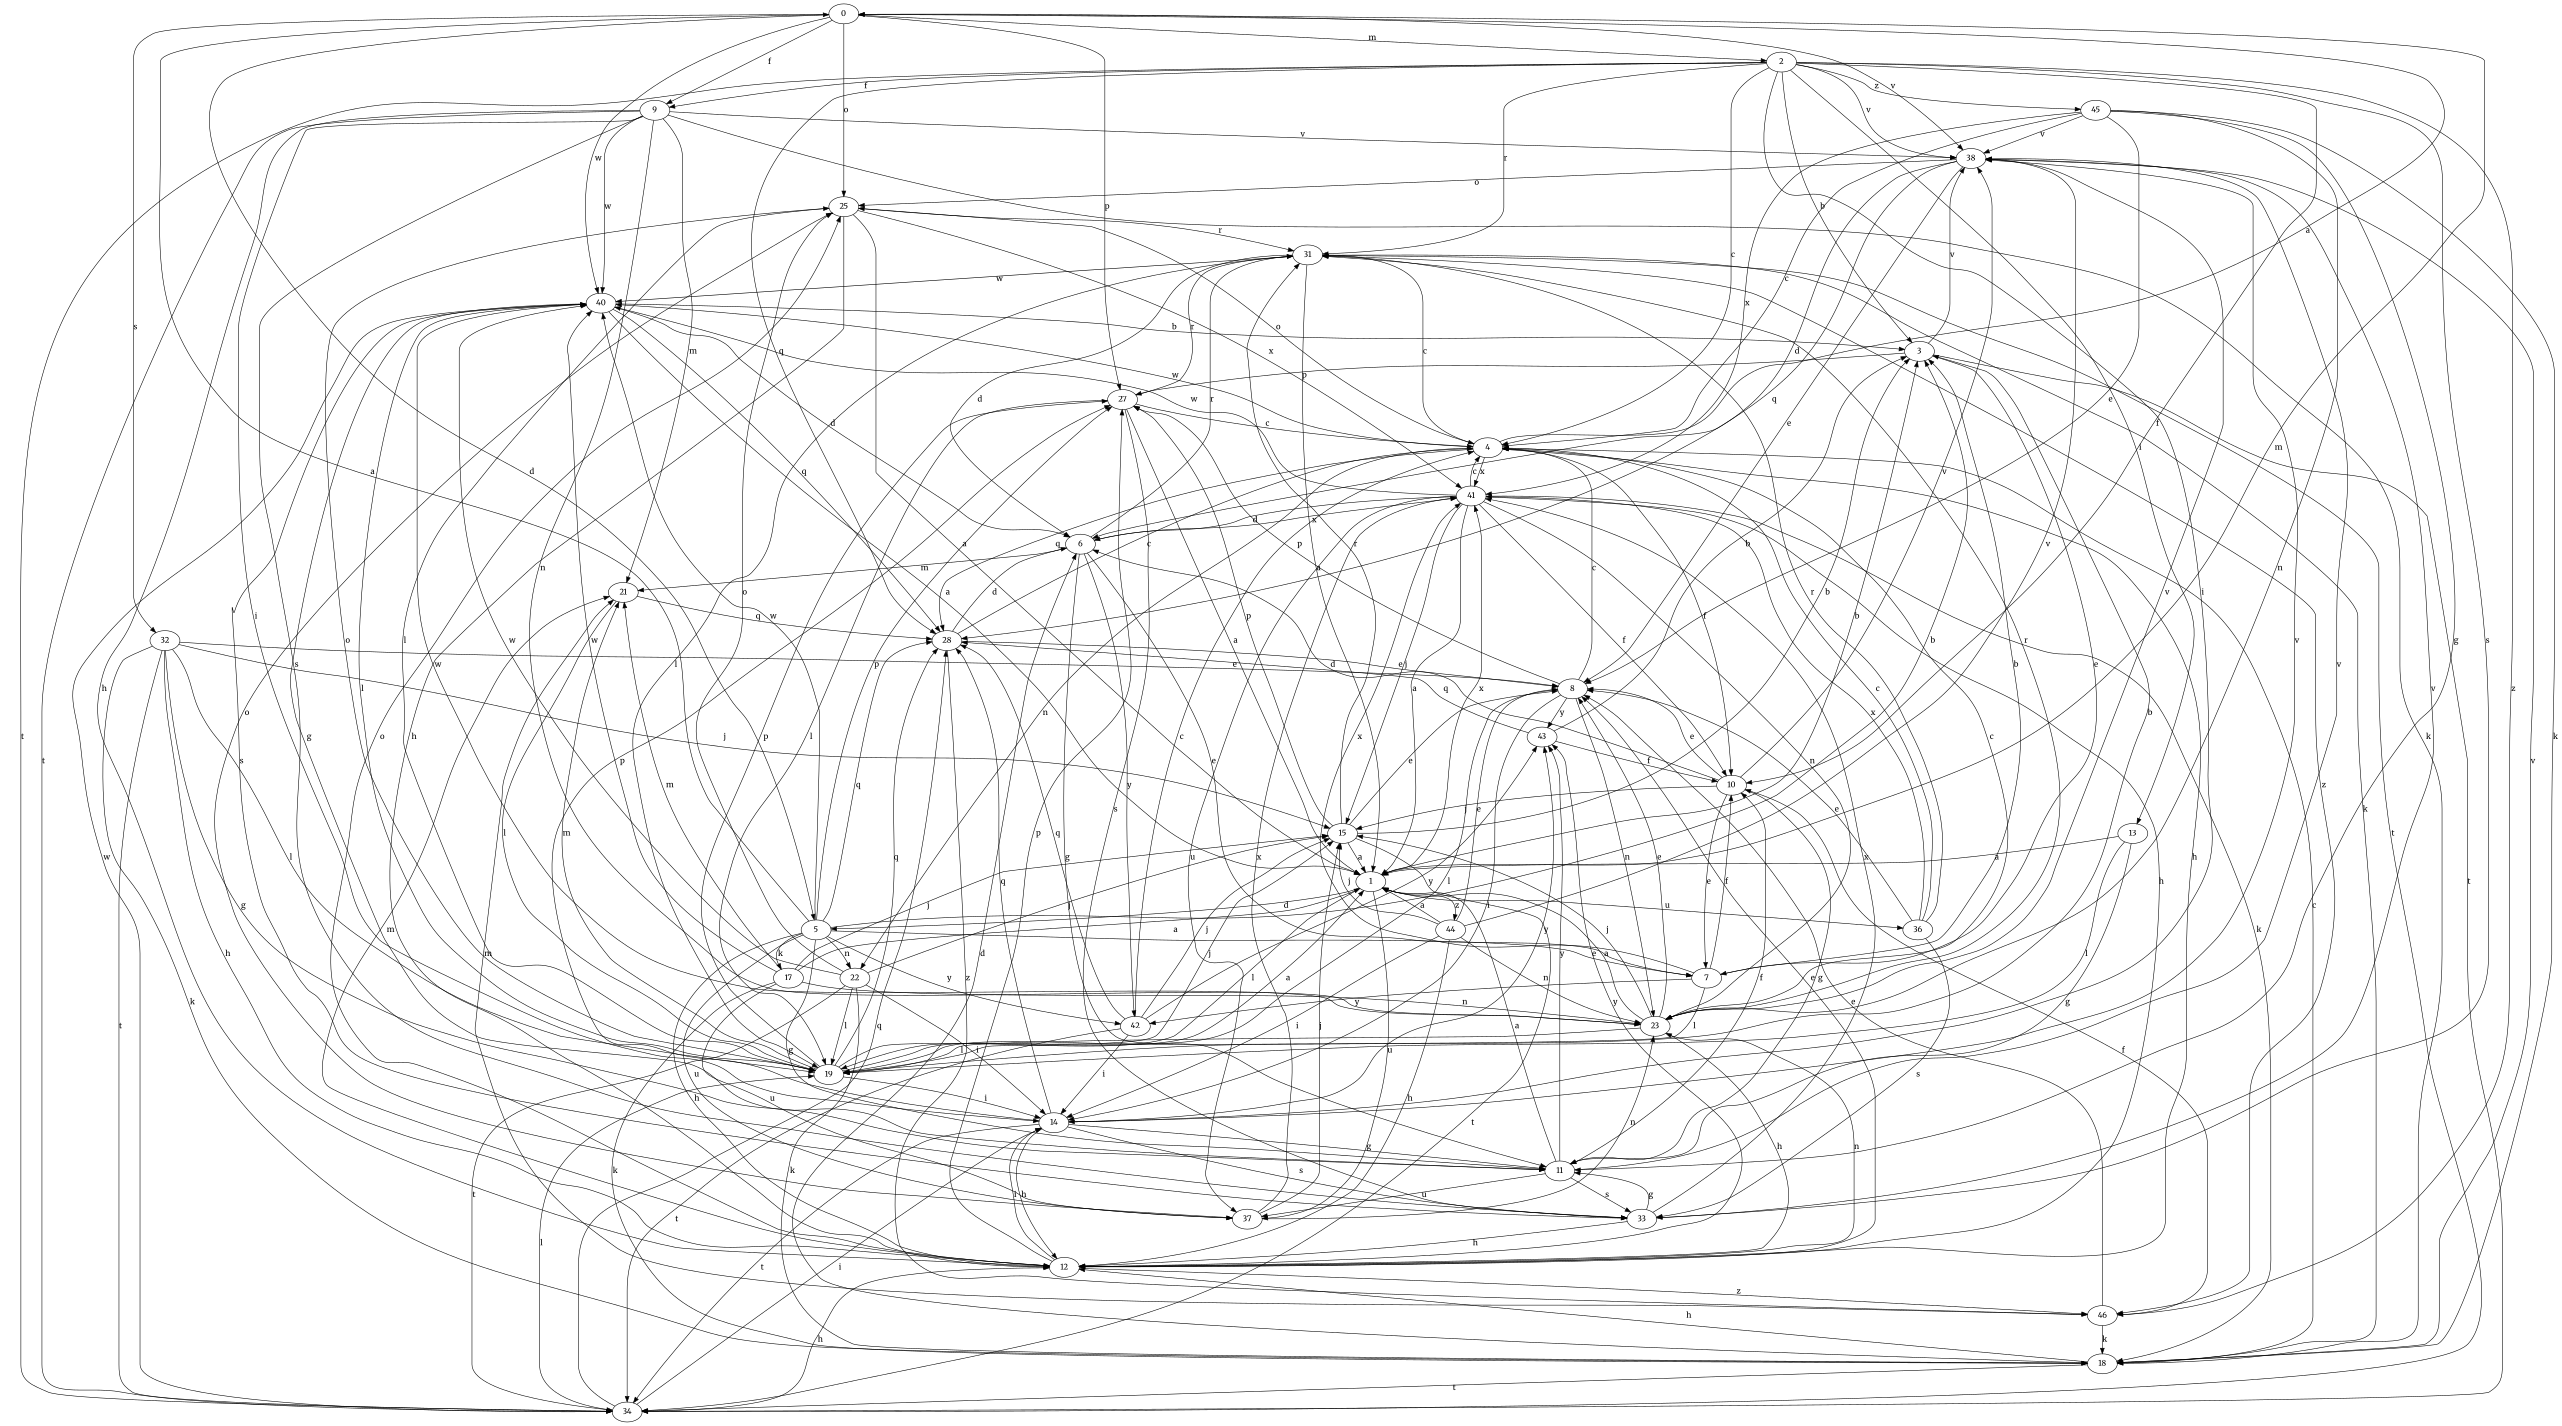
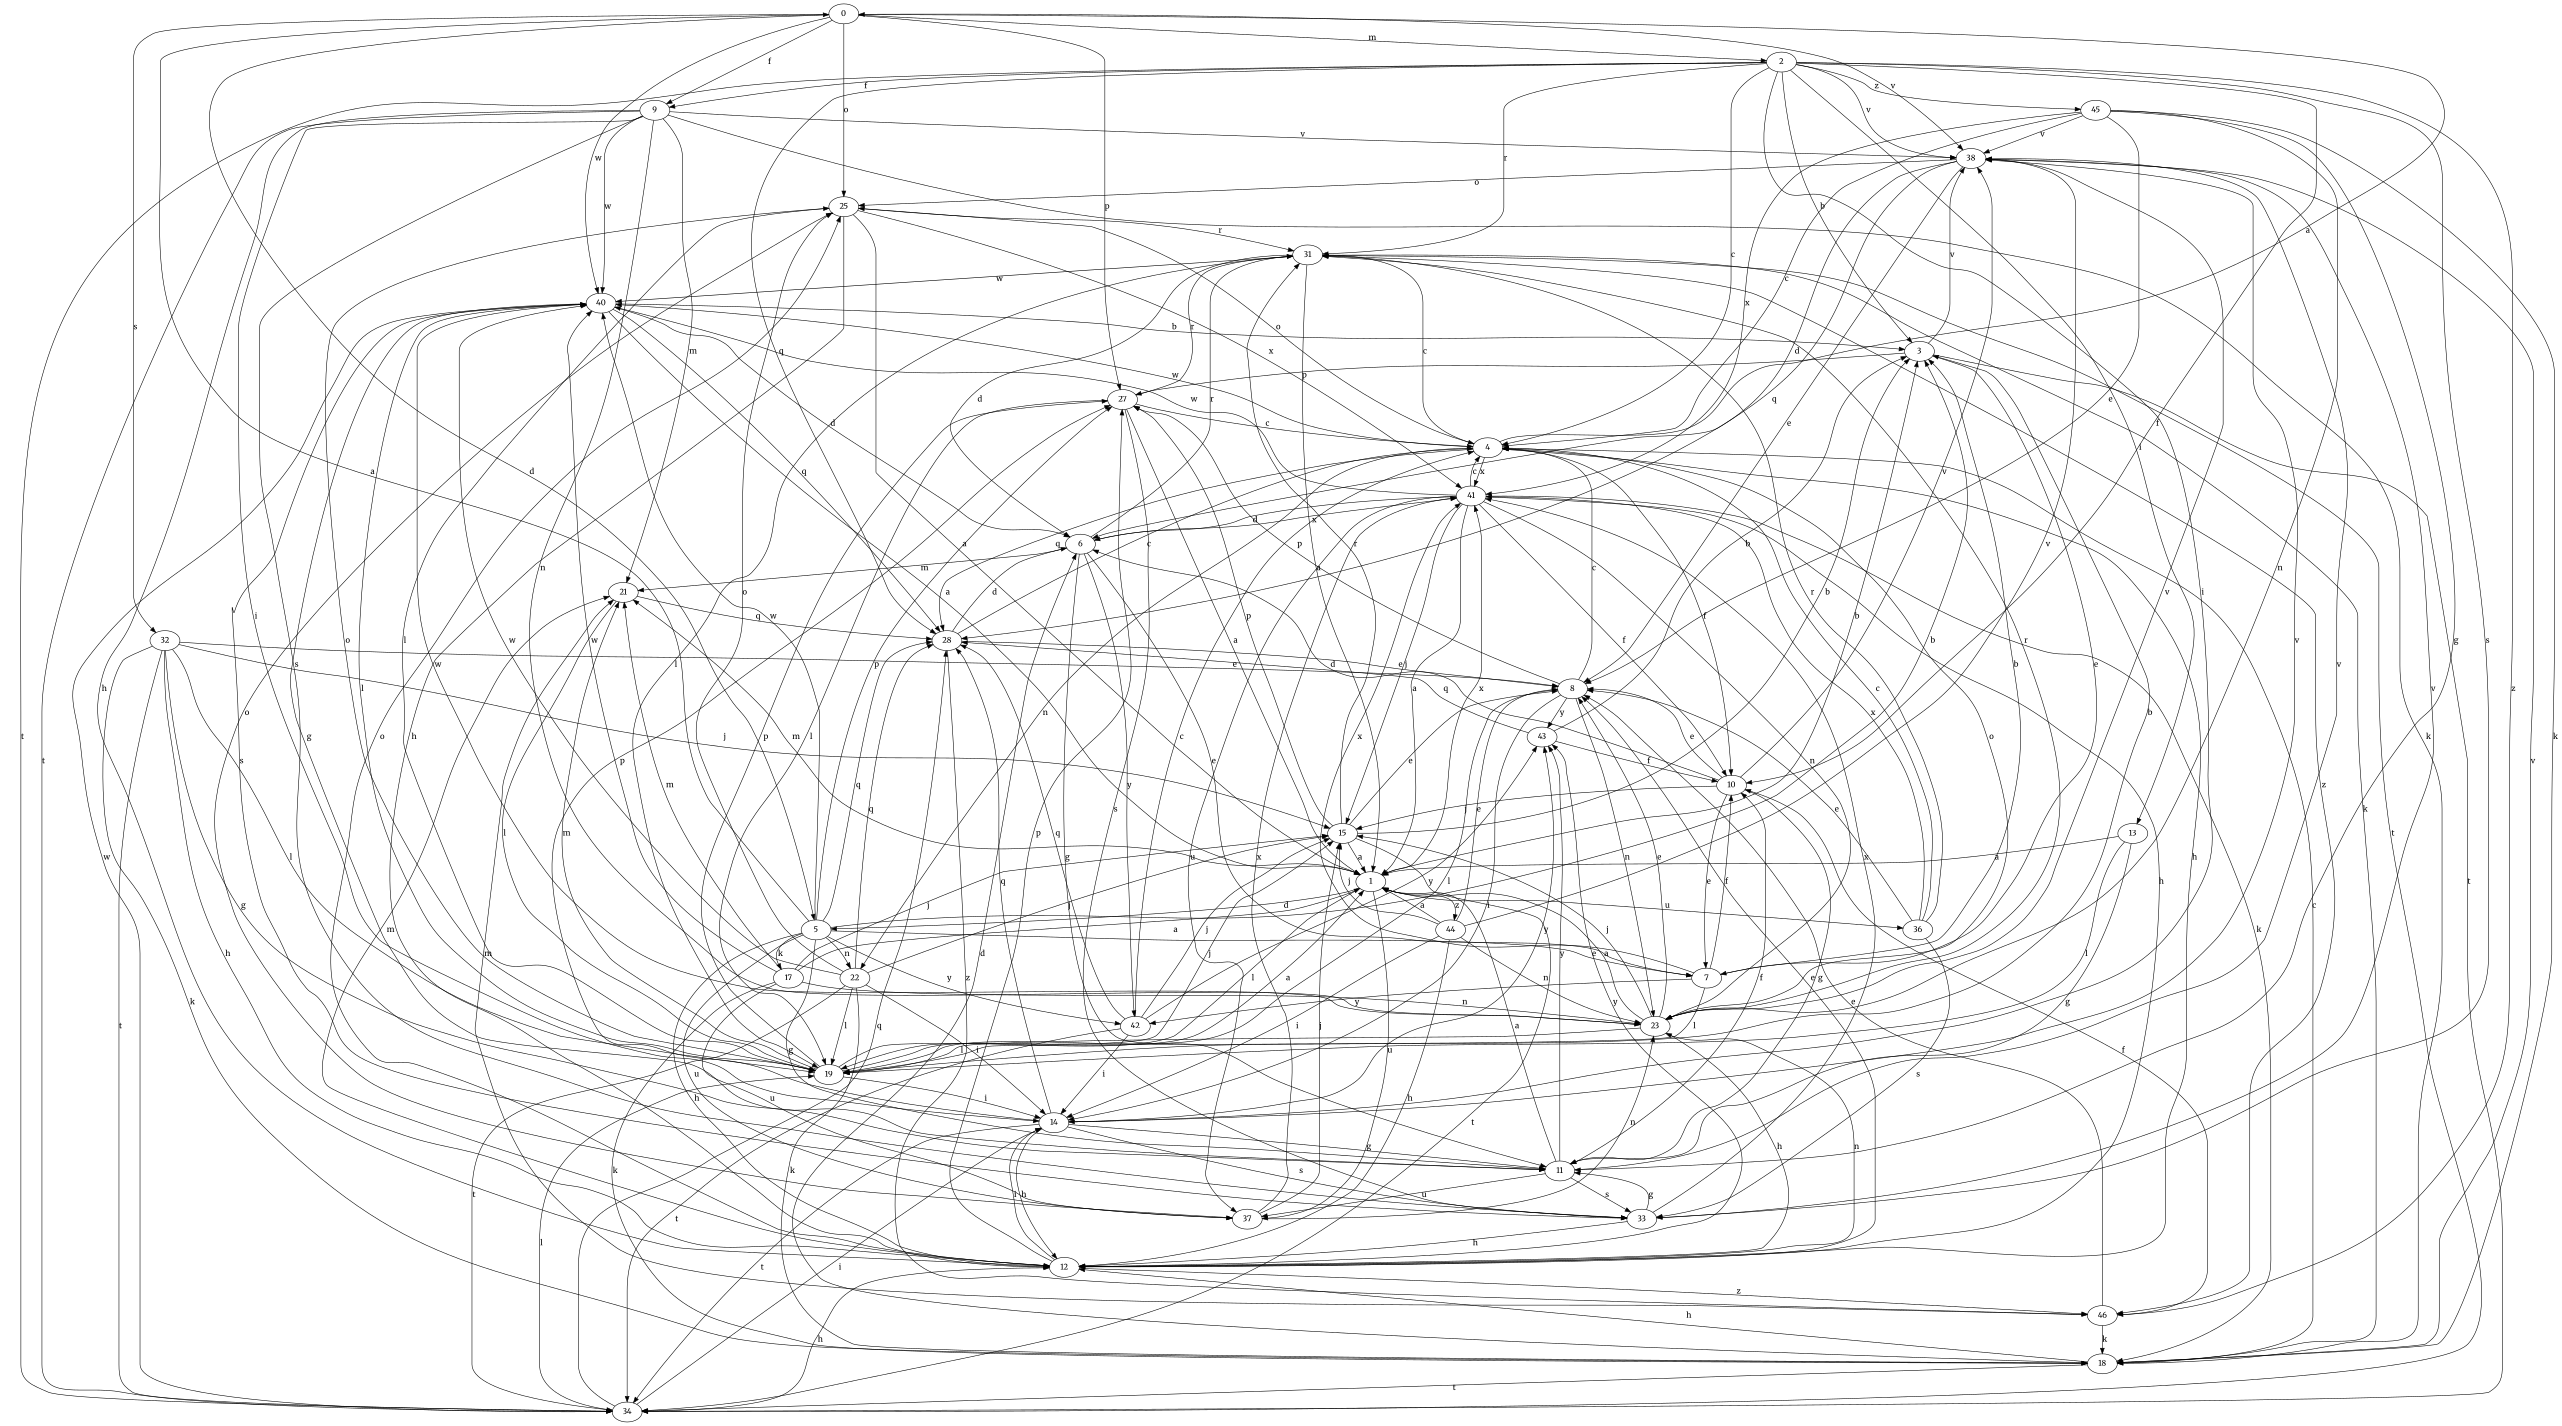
(2434, 50) -> (955, 845)
(1992, 737) -> (1992, 737)
(894, 861) -> (870, 799)
